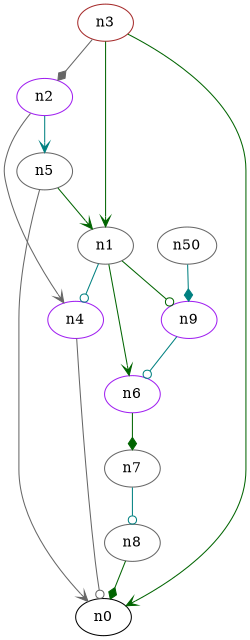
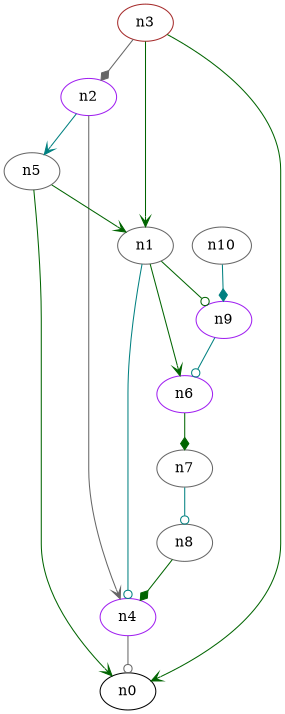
(187, 246) -> (222, 246)
(19, 400) -> (41, 438)
(120, 574) -> (160, 575)
